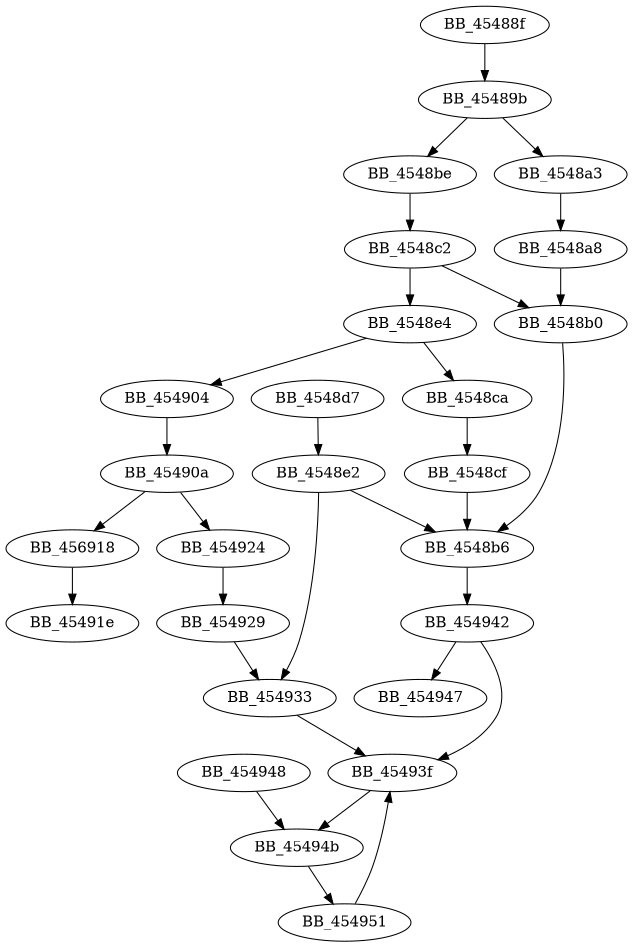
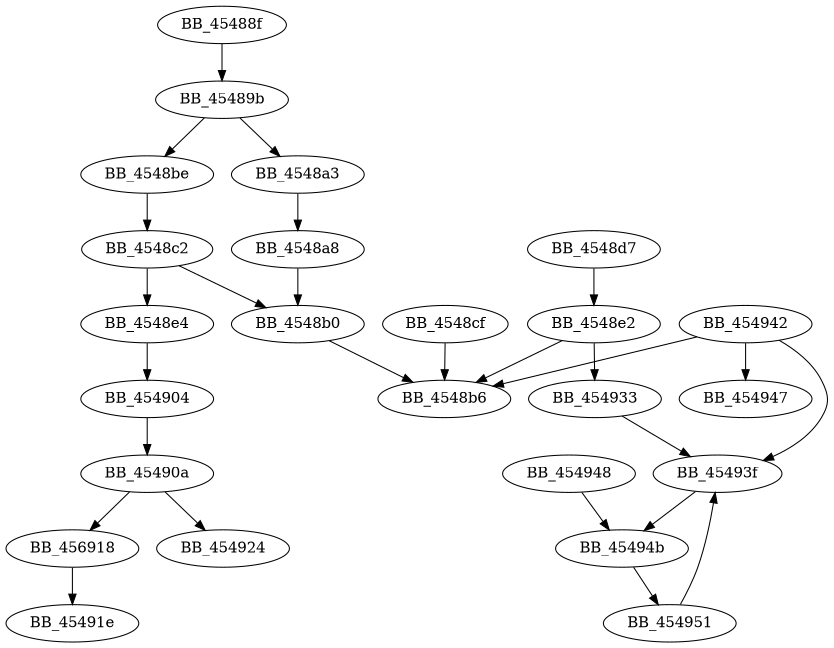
(467, 399) -> none
(467, 581) -> (605, 359)
(223, 623) -> none
